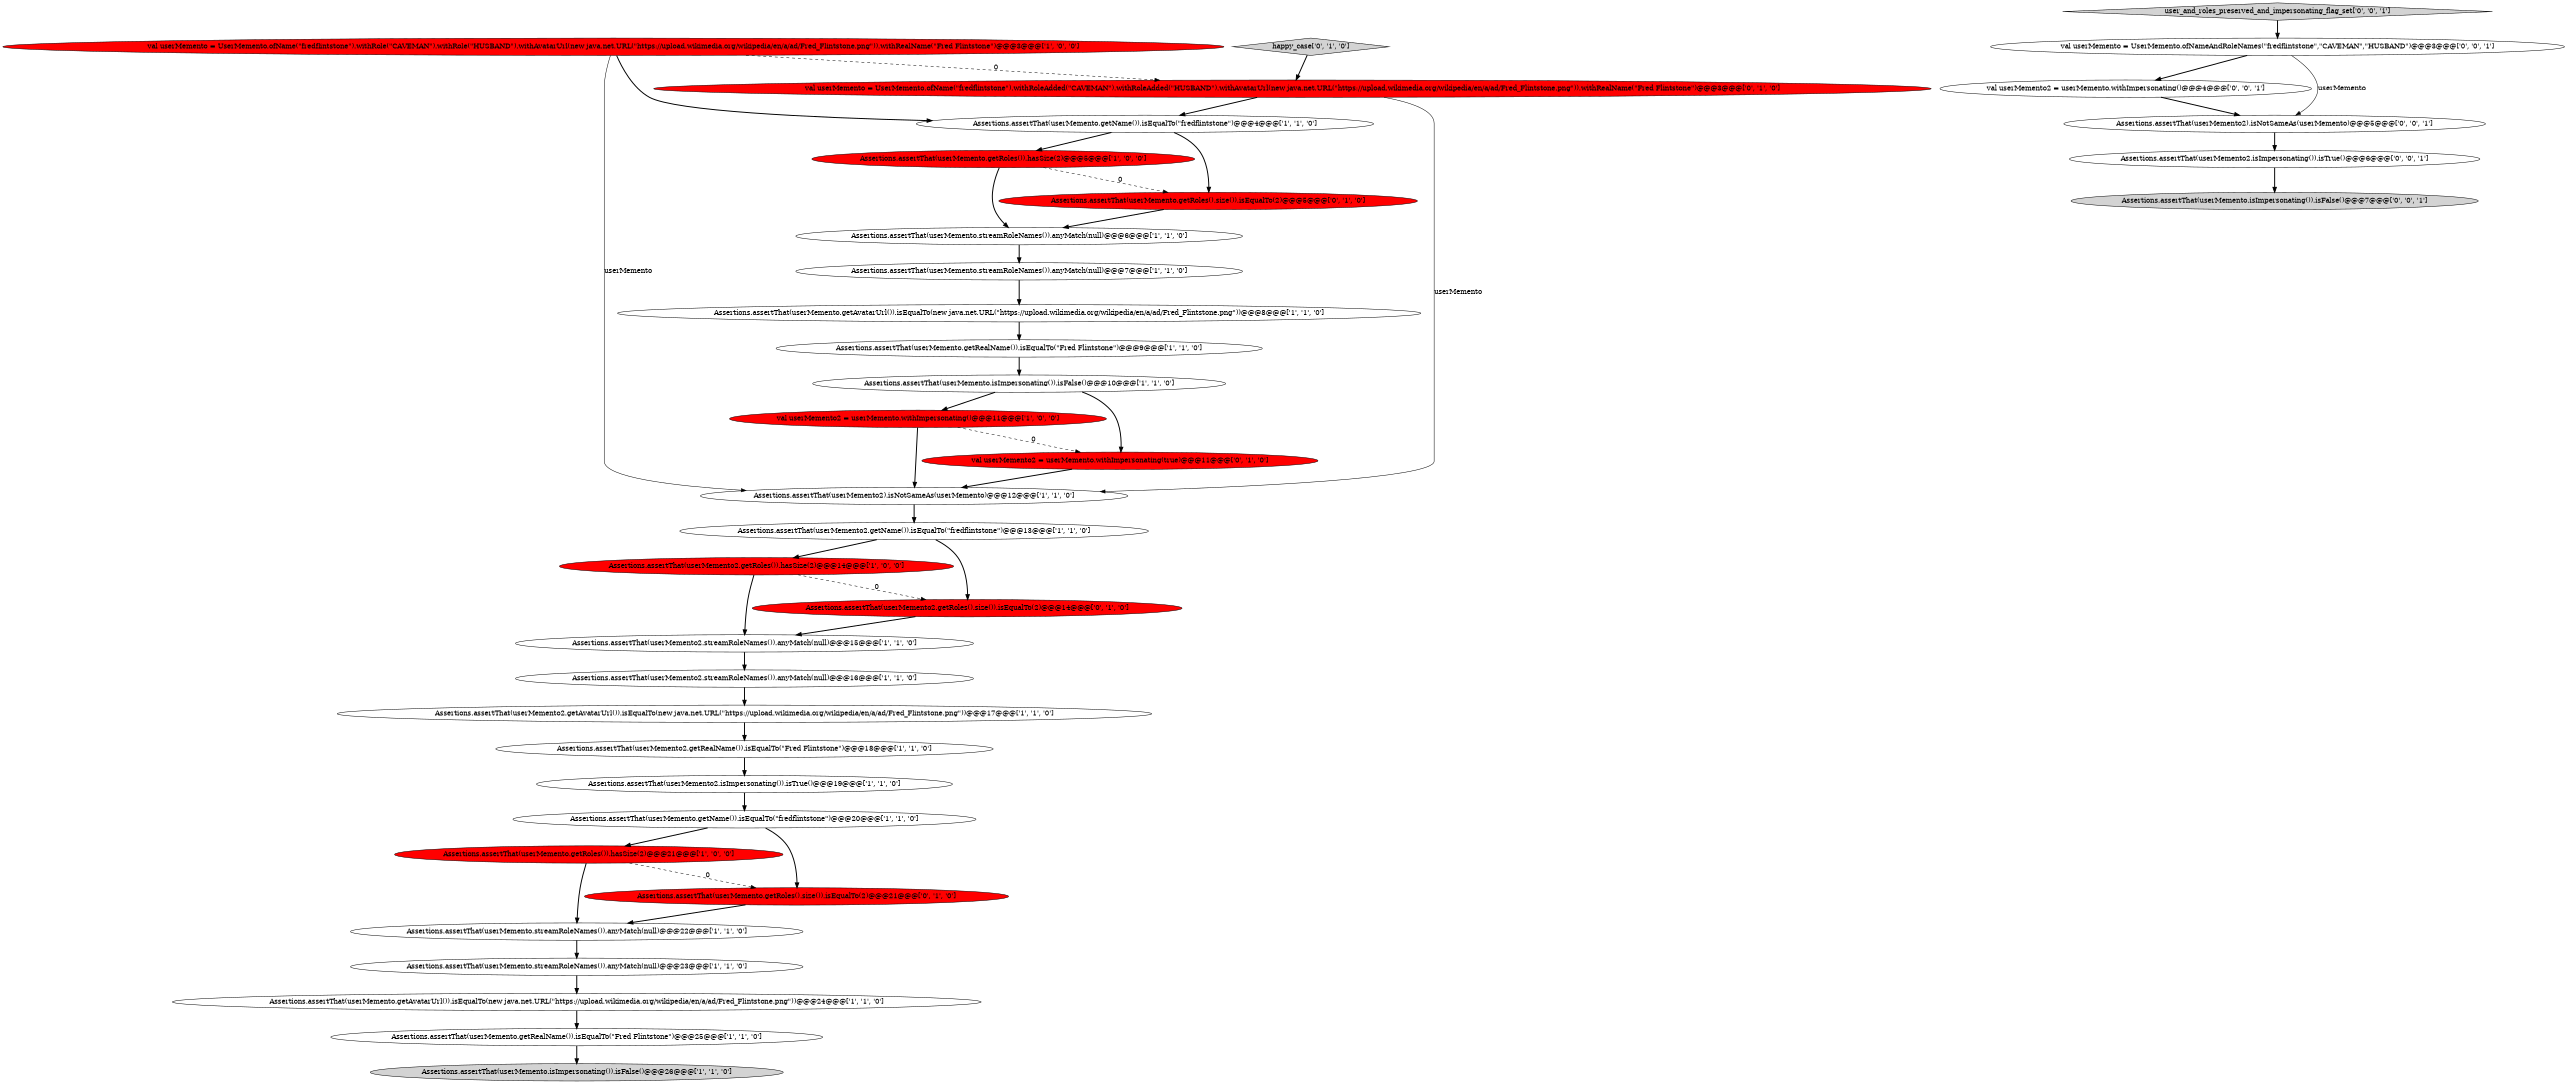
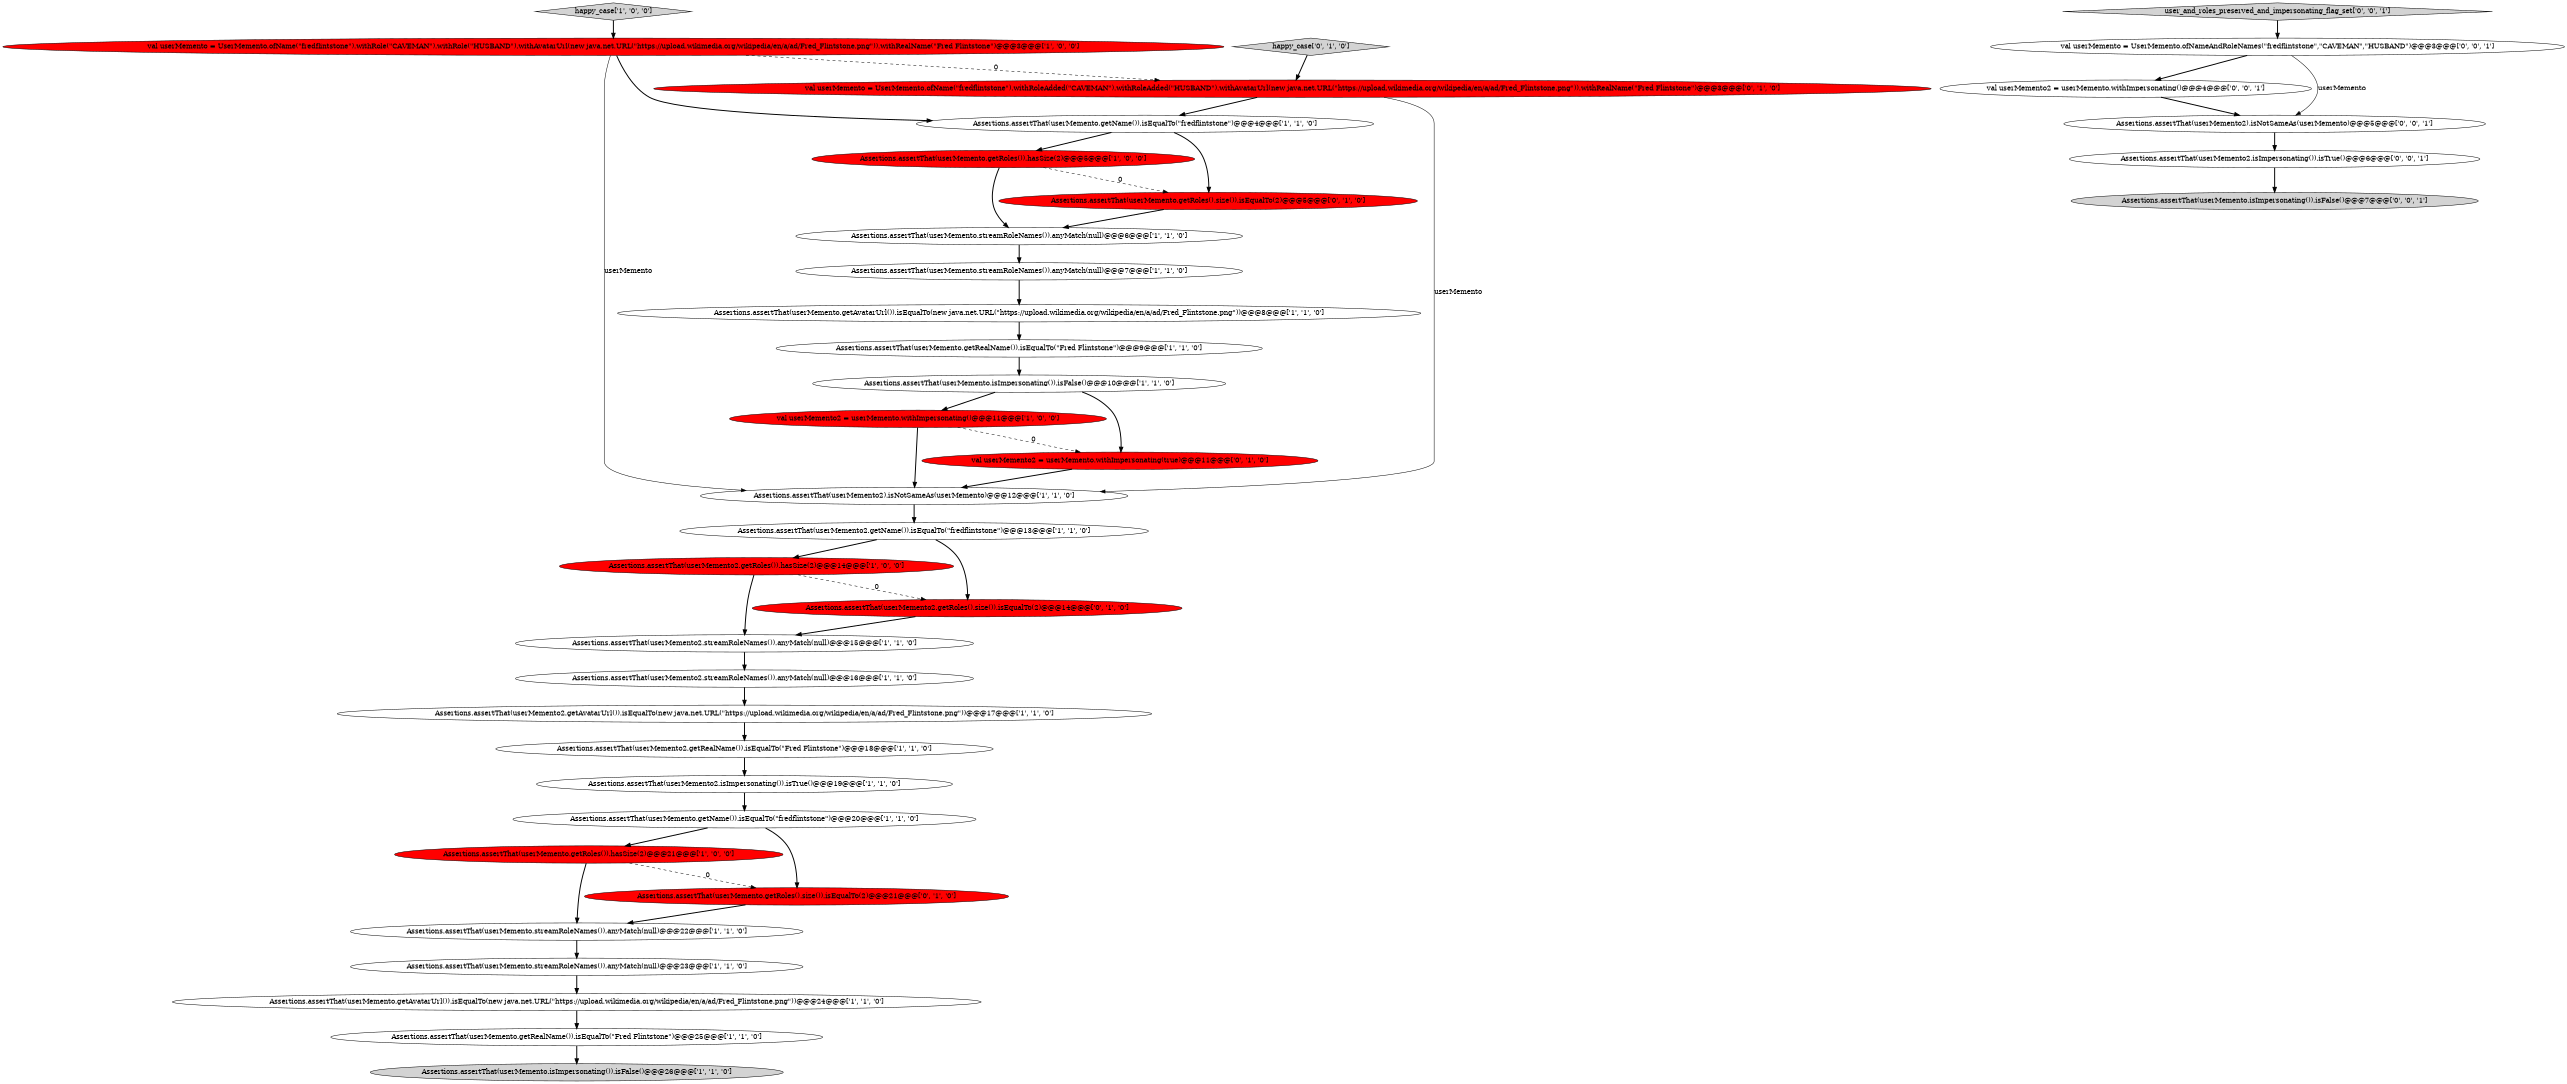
none -> (613, 12)
